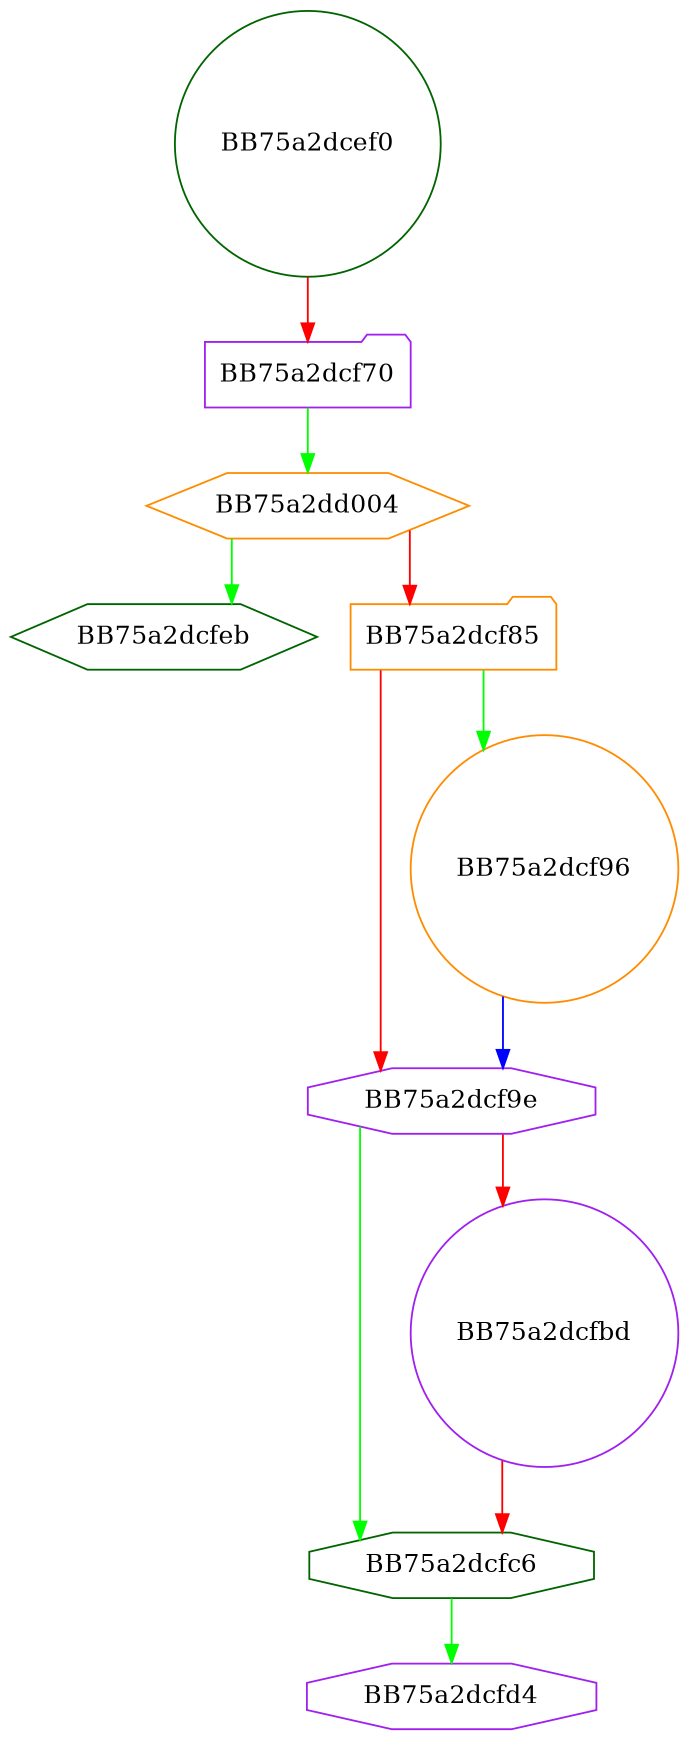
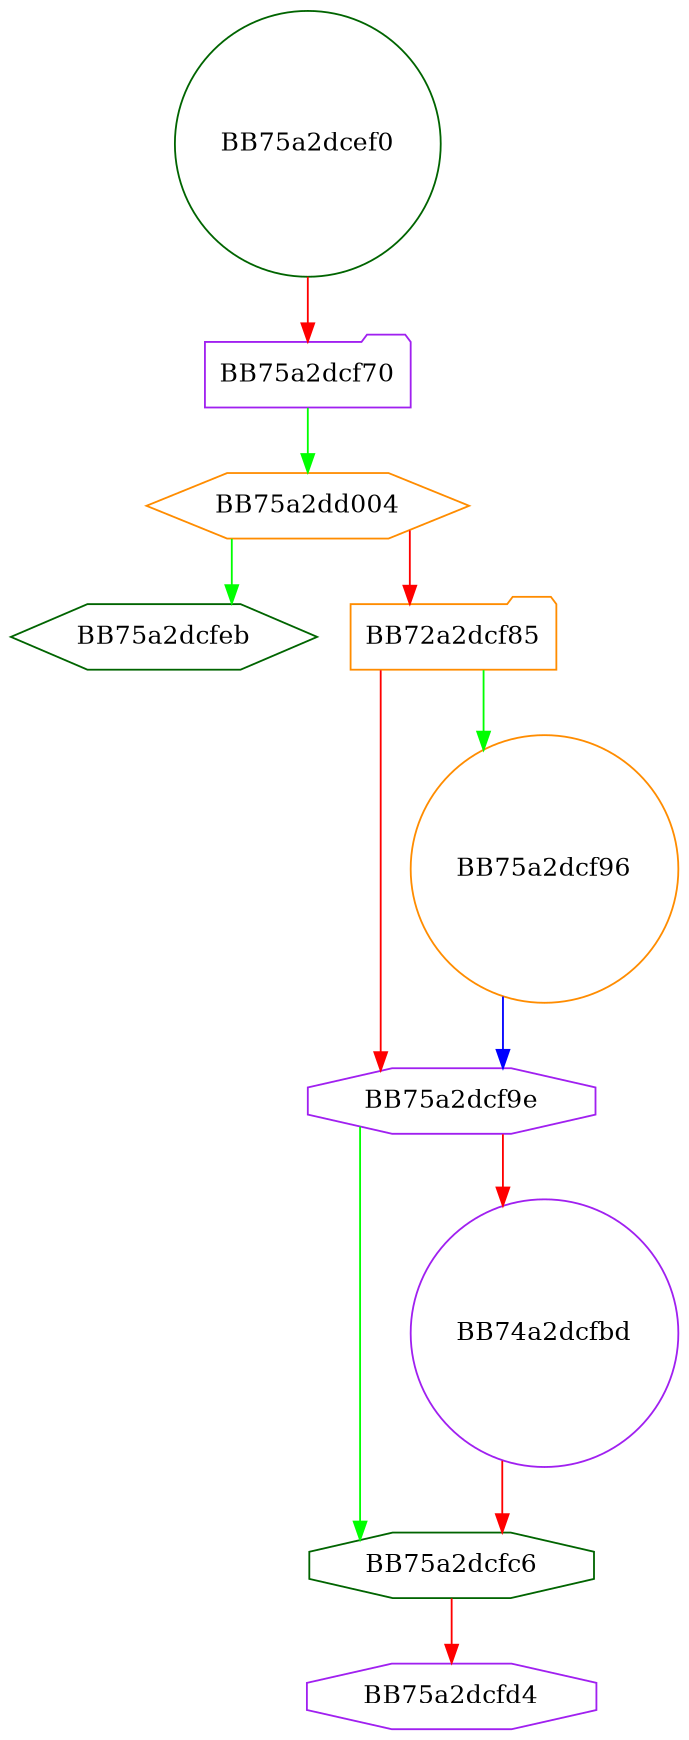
(453, 637) -> (453, 637)
(545, 1333) -> (545, 1333)
(452, 1622) -> (452, 1622)
